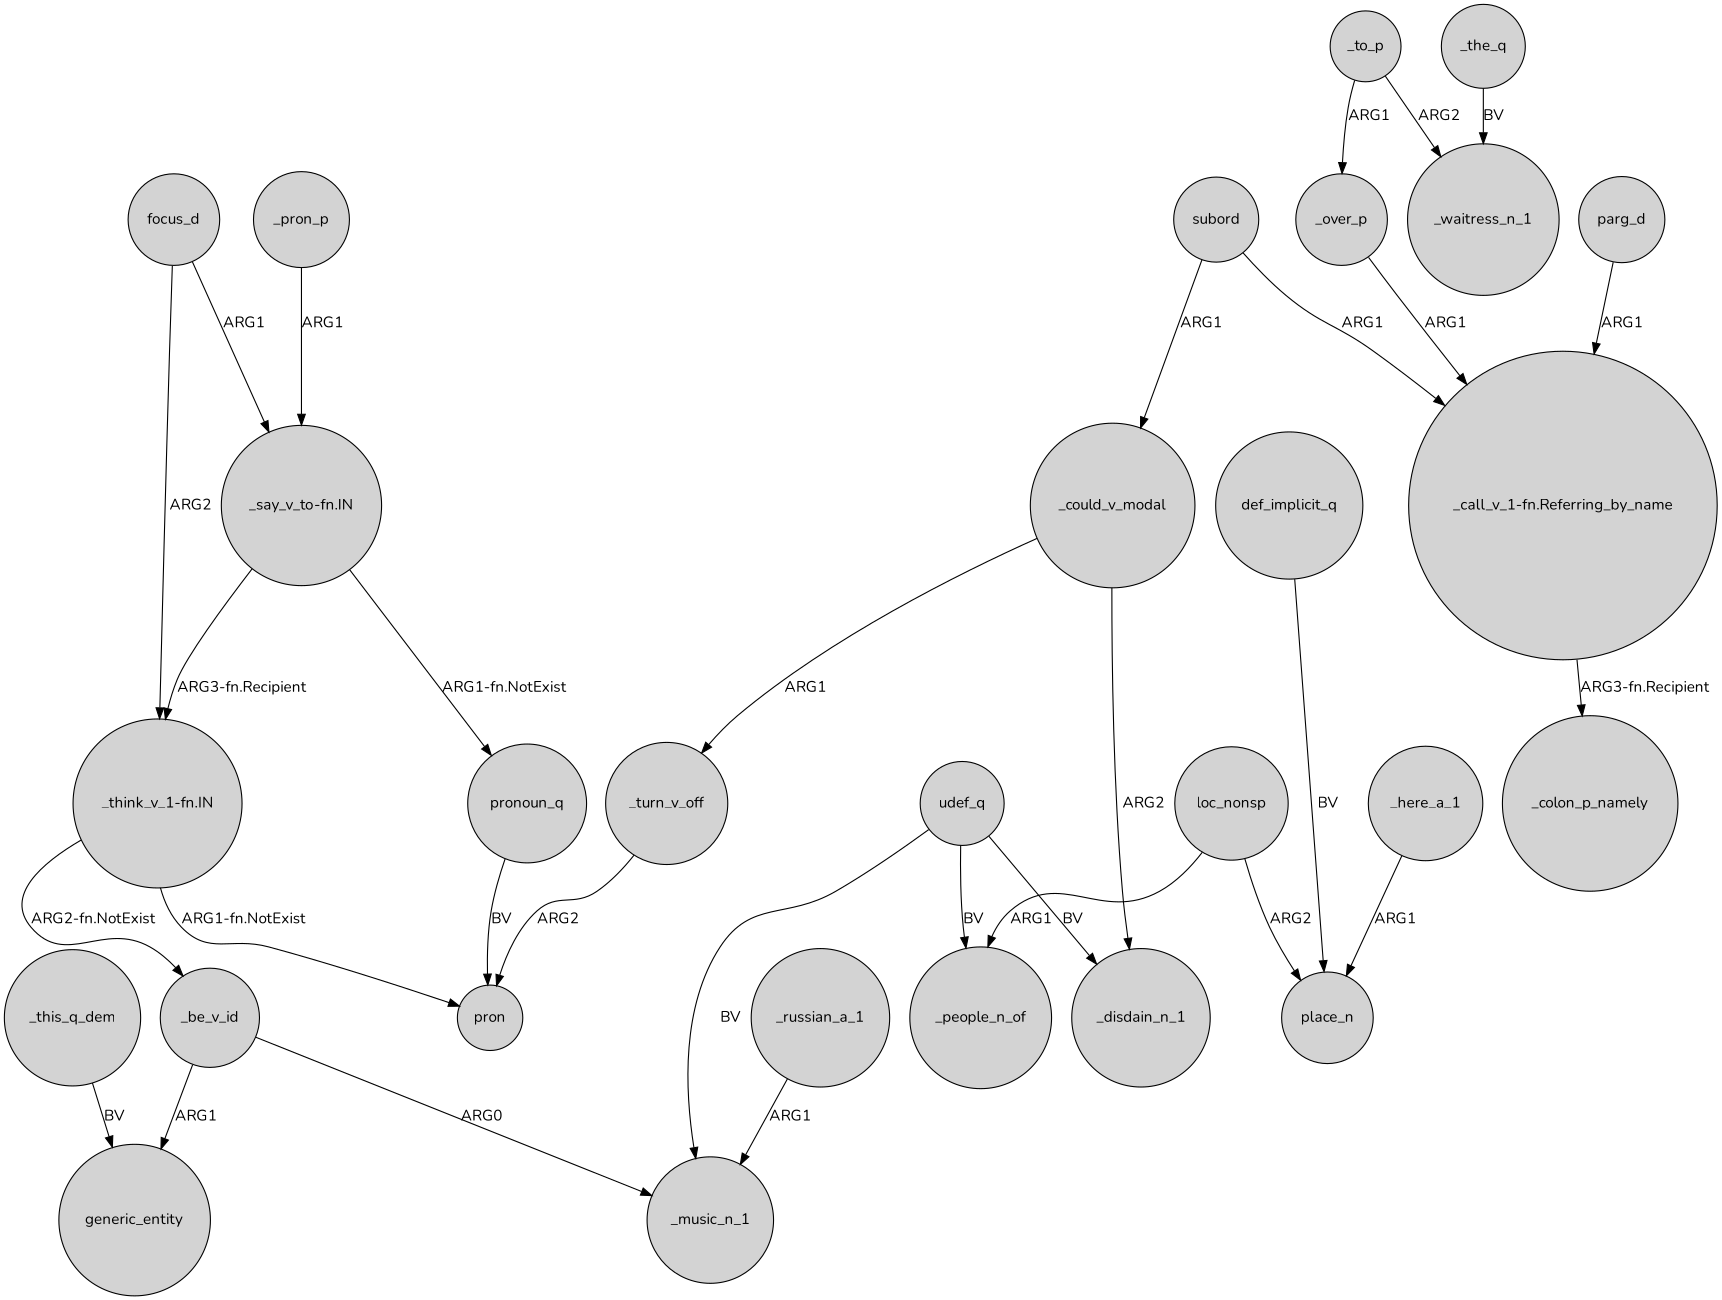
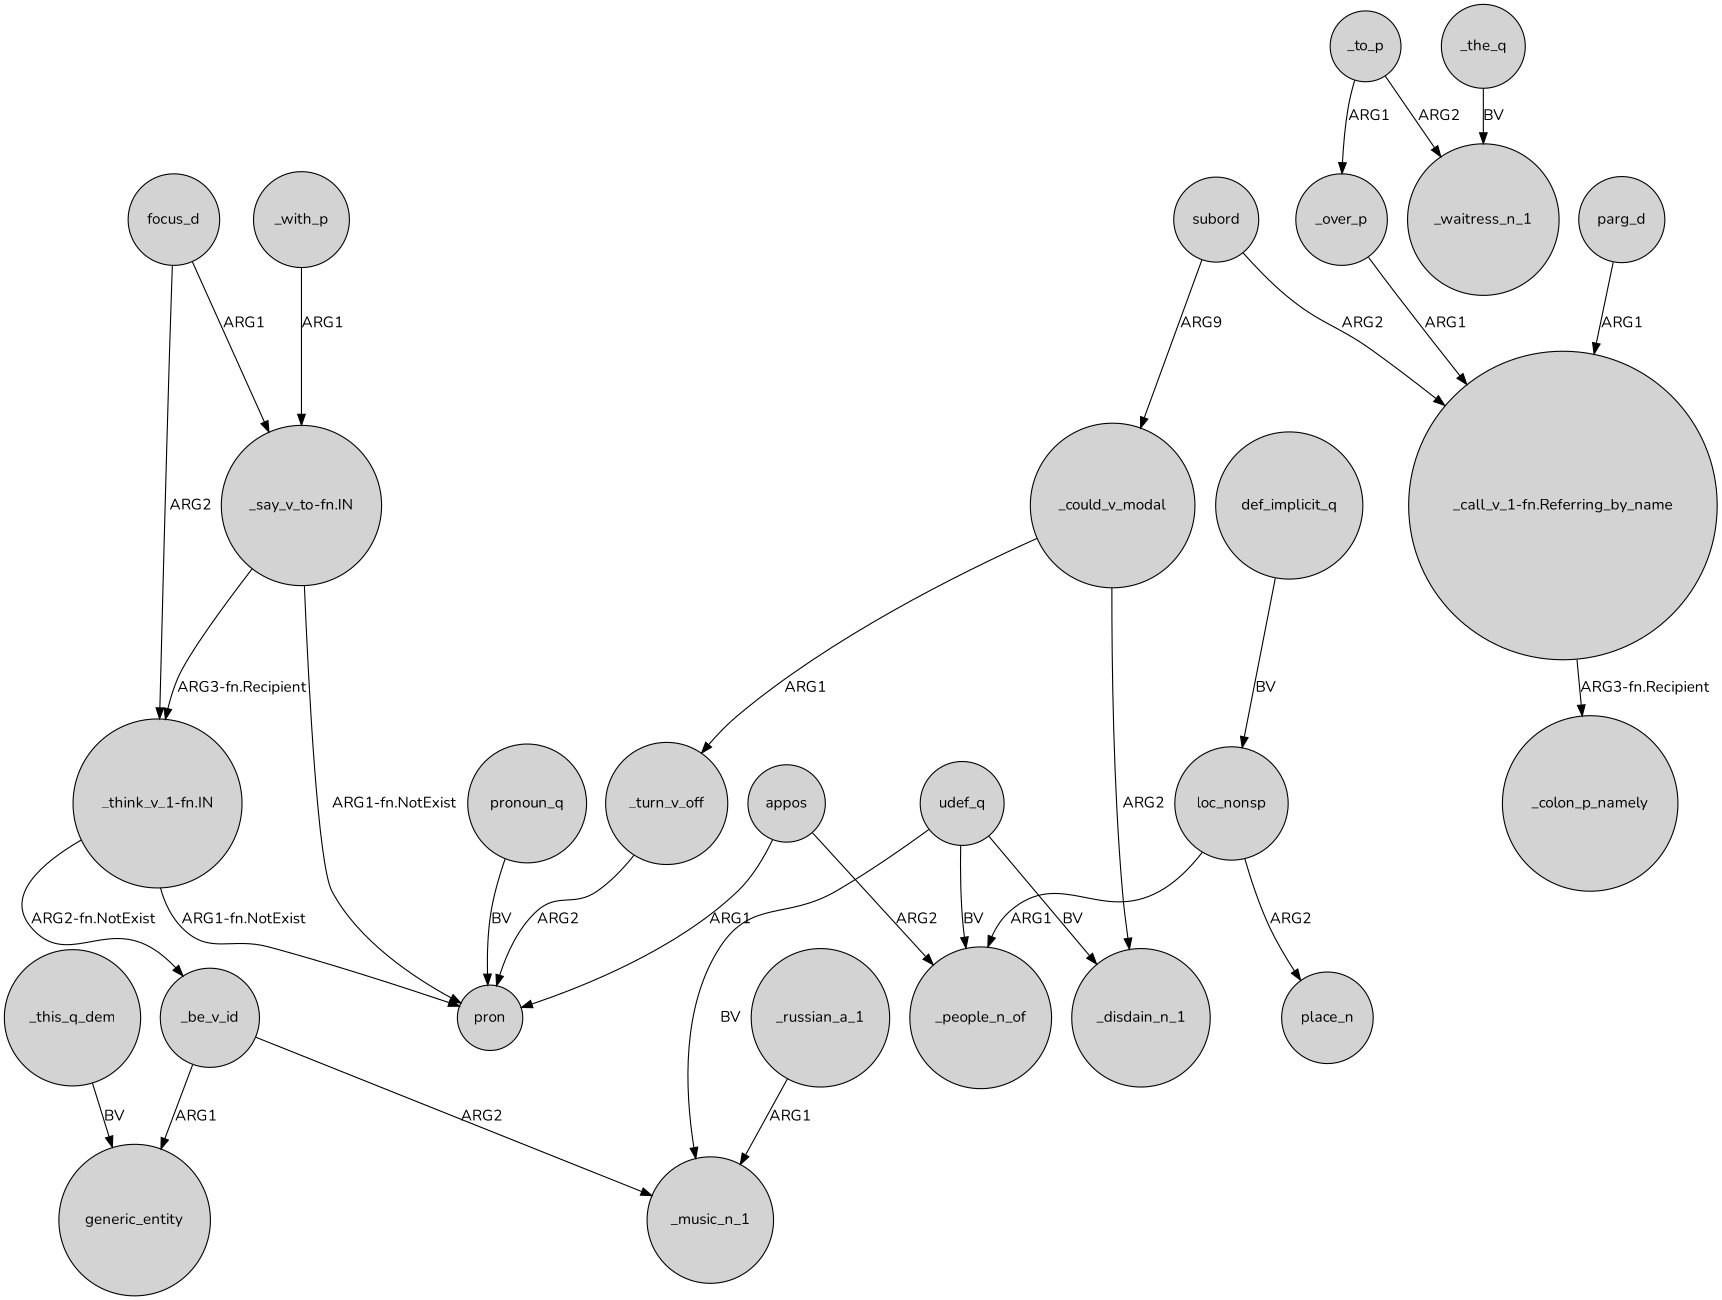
(301, 220) -> (301, 220)
(1201, 323) -> (1201, 323)
(1363, 323) -> (1363, 323)
(417, 658) -> (319, 820)
(1309, 770) -> (1260, 657)
none -> (787, 803)
(1426, 803) -> none
(482, 1116) -> (482, 1116)
